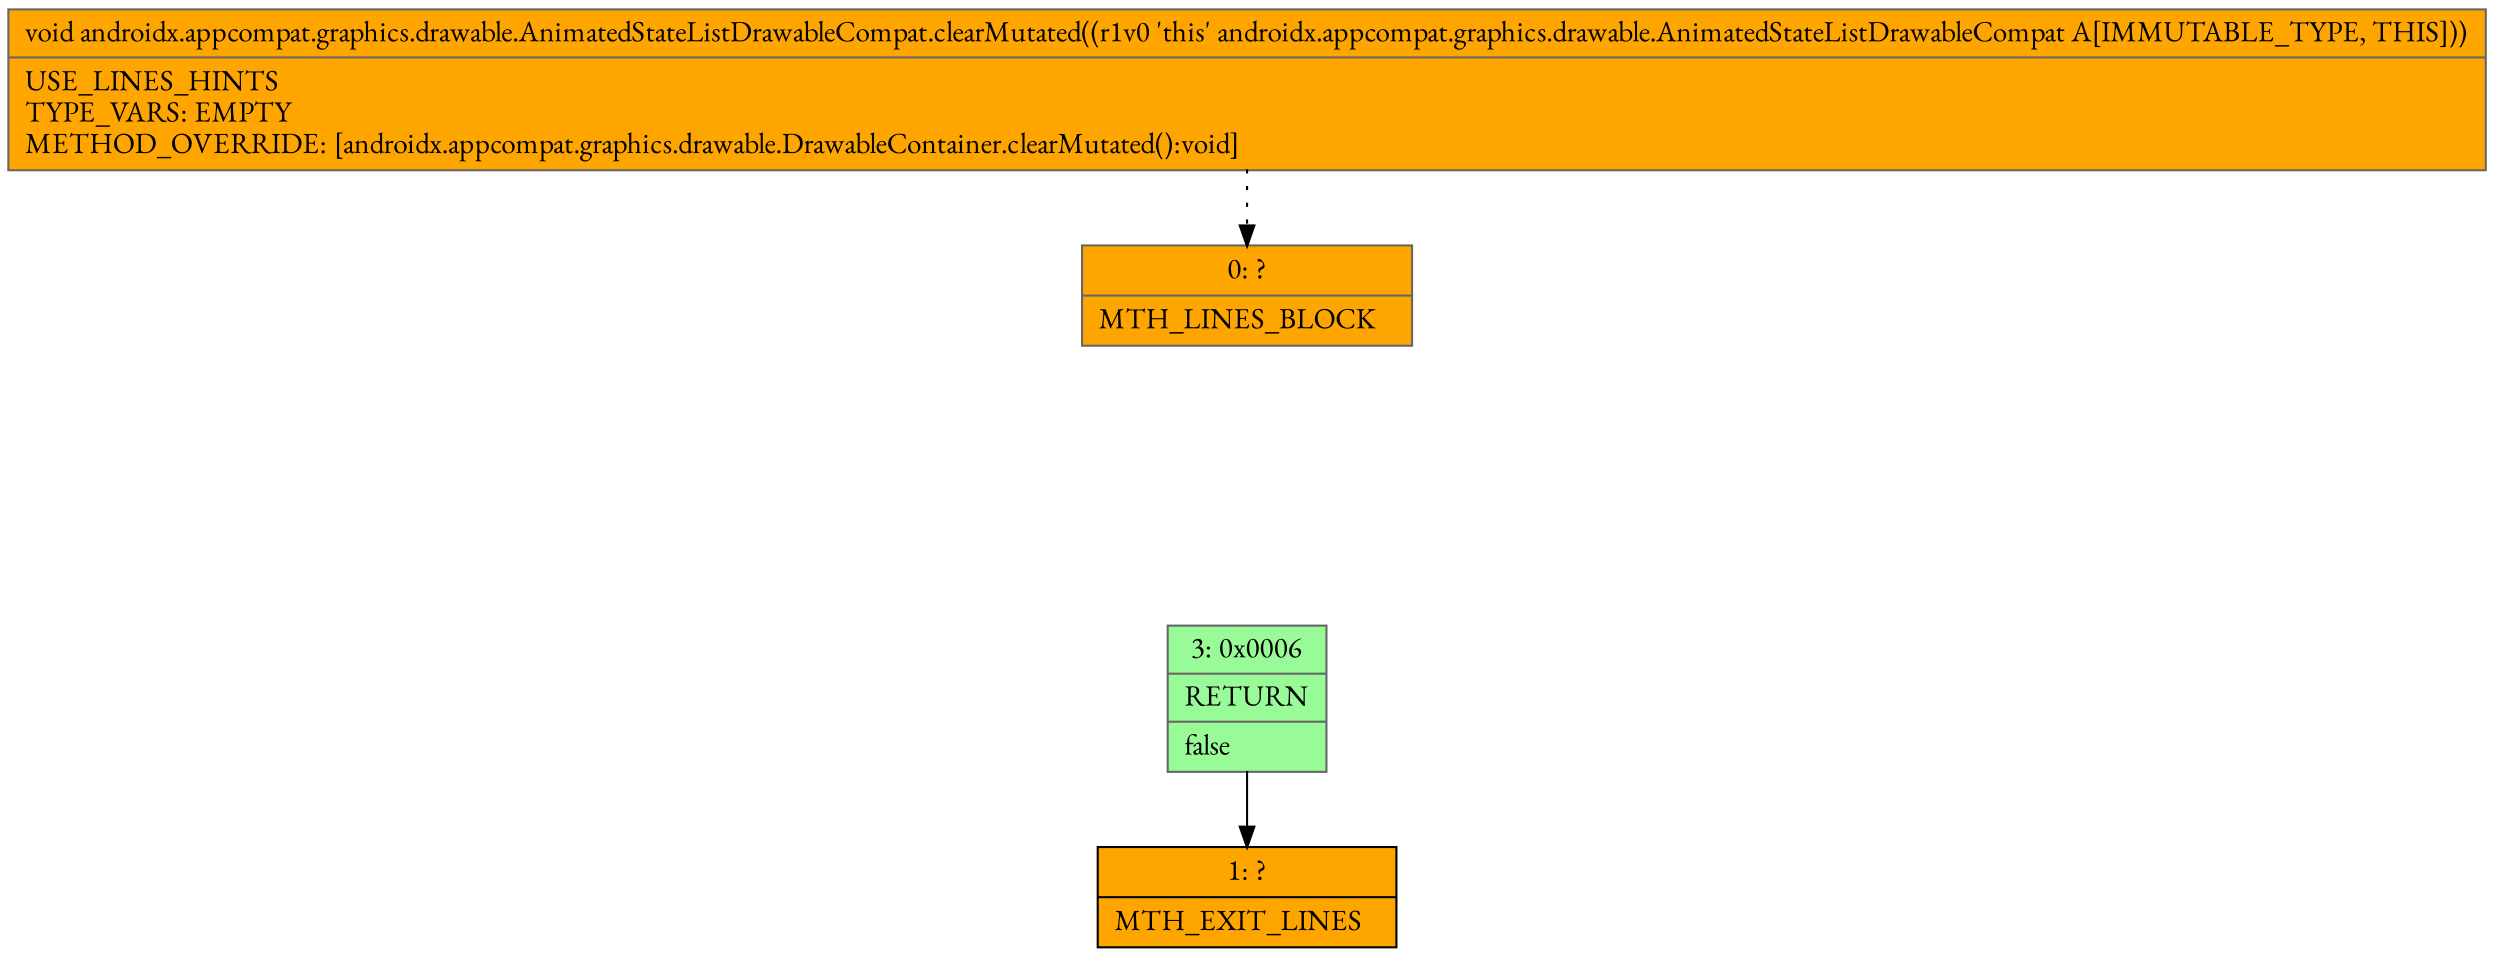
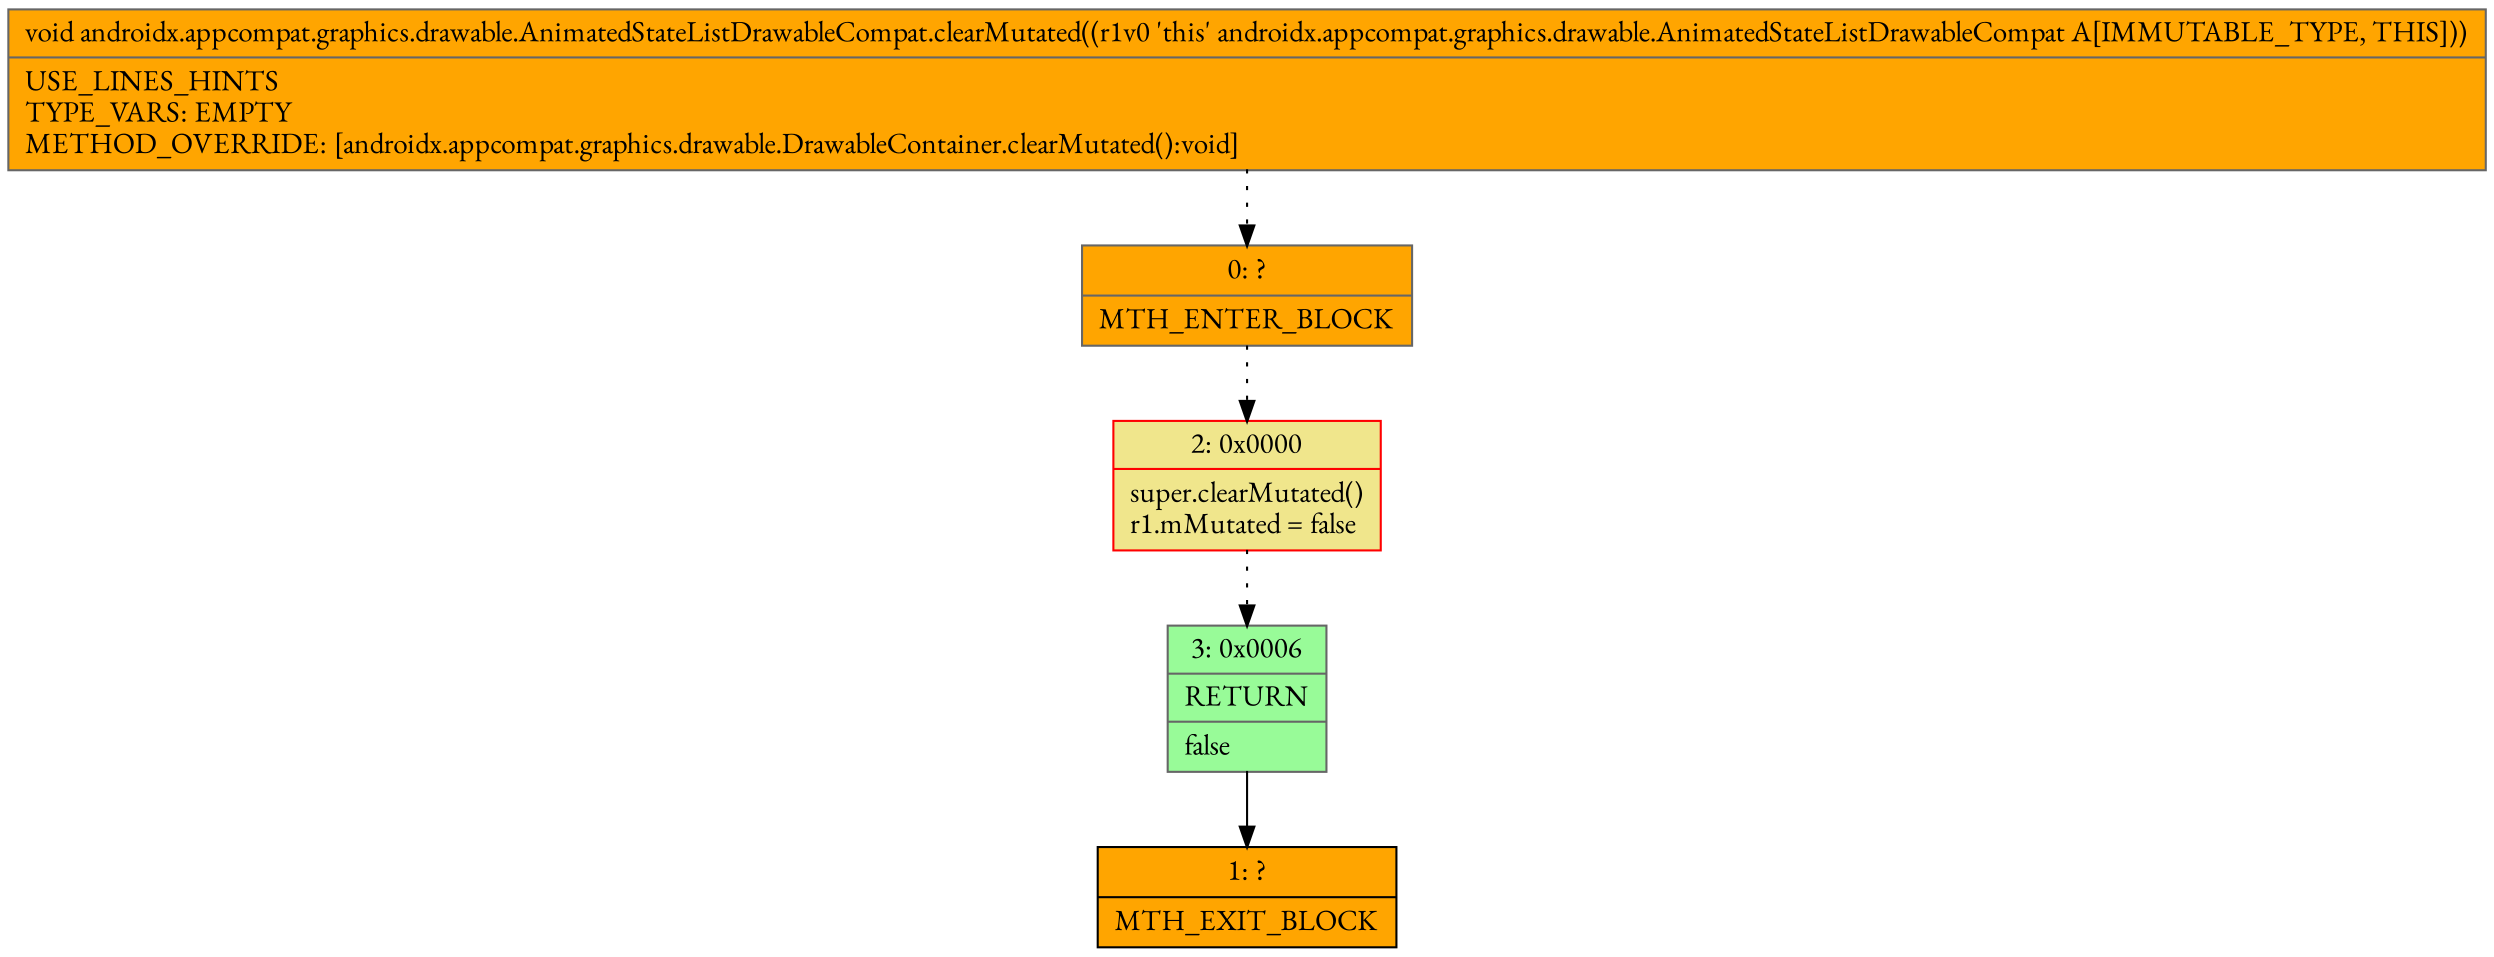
(1238, 320) -> (1247, 320)
none -> (1247, 486)
(1239, 921) -> (1247, 921)
